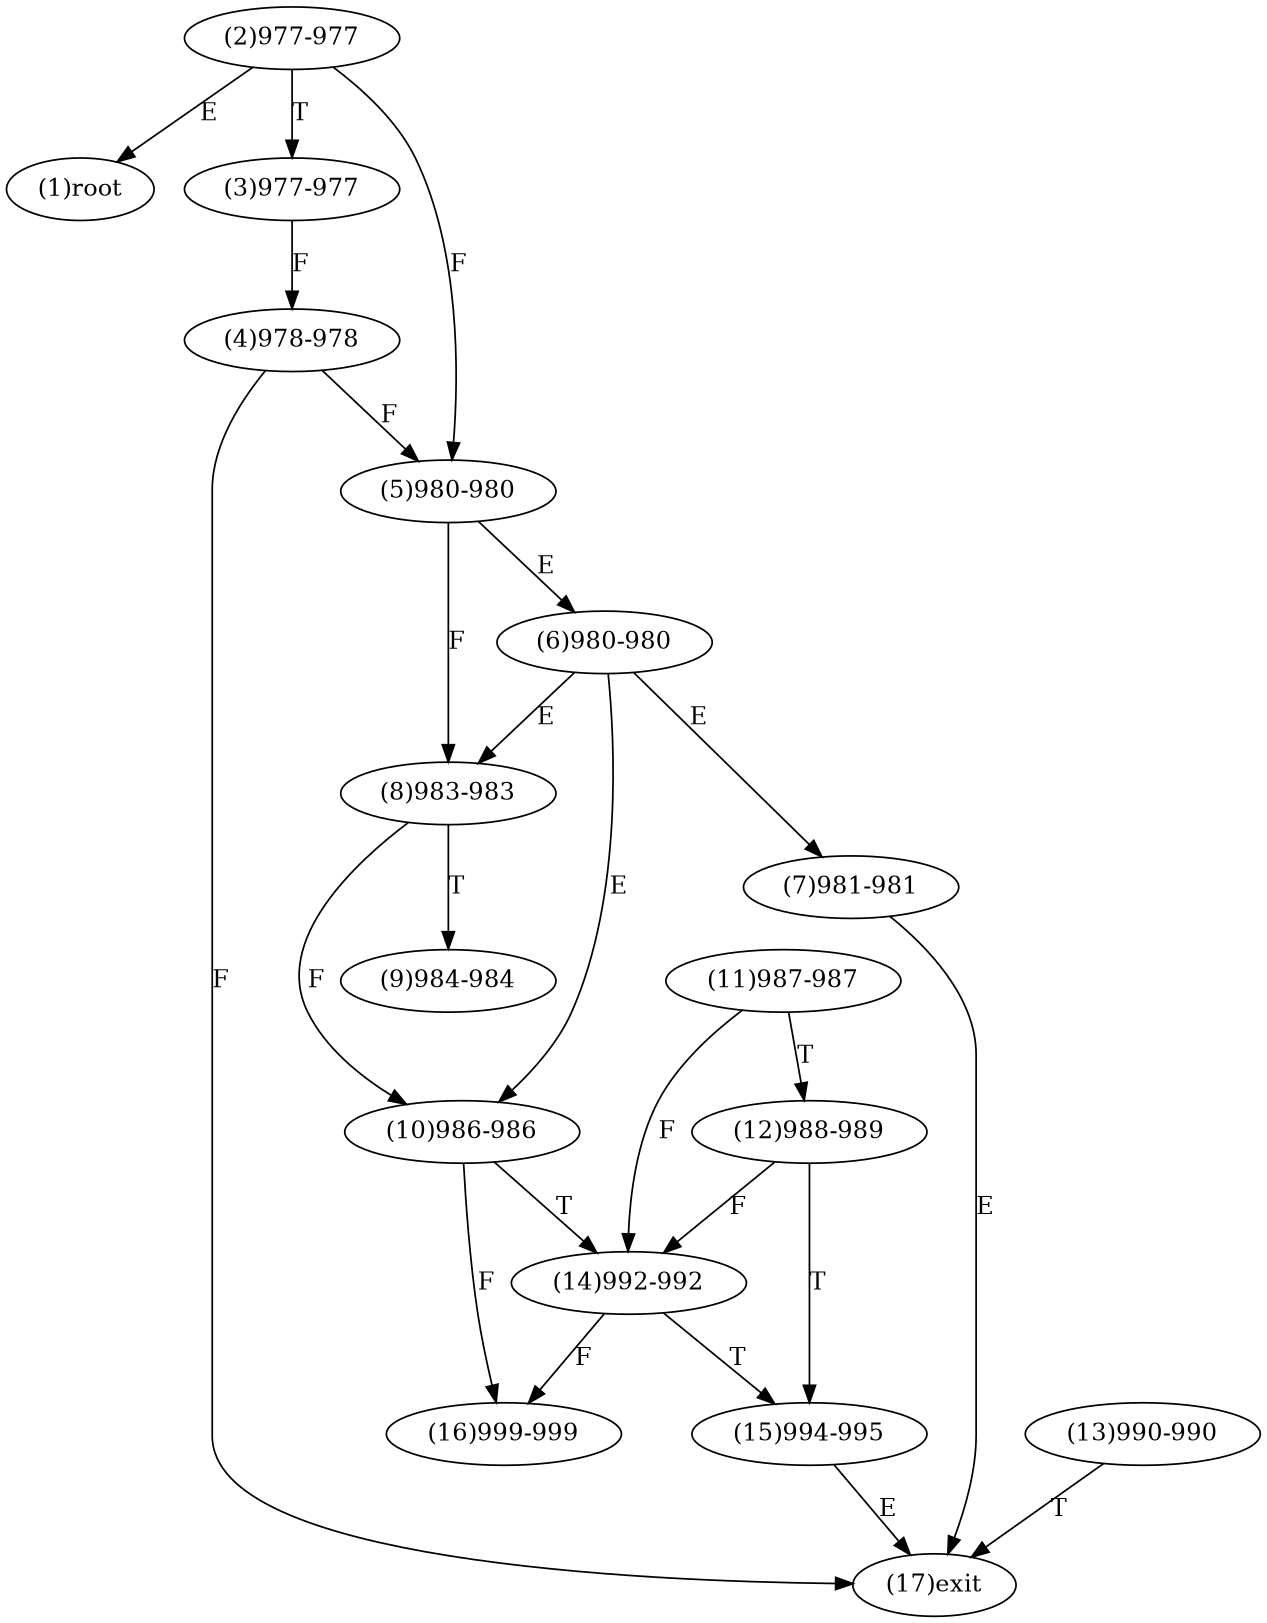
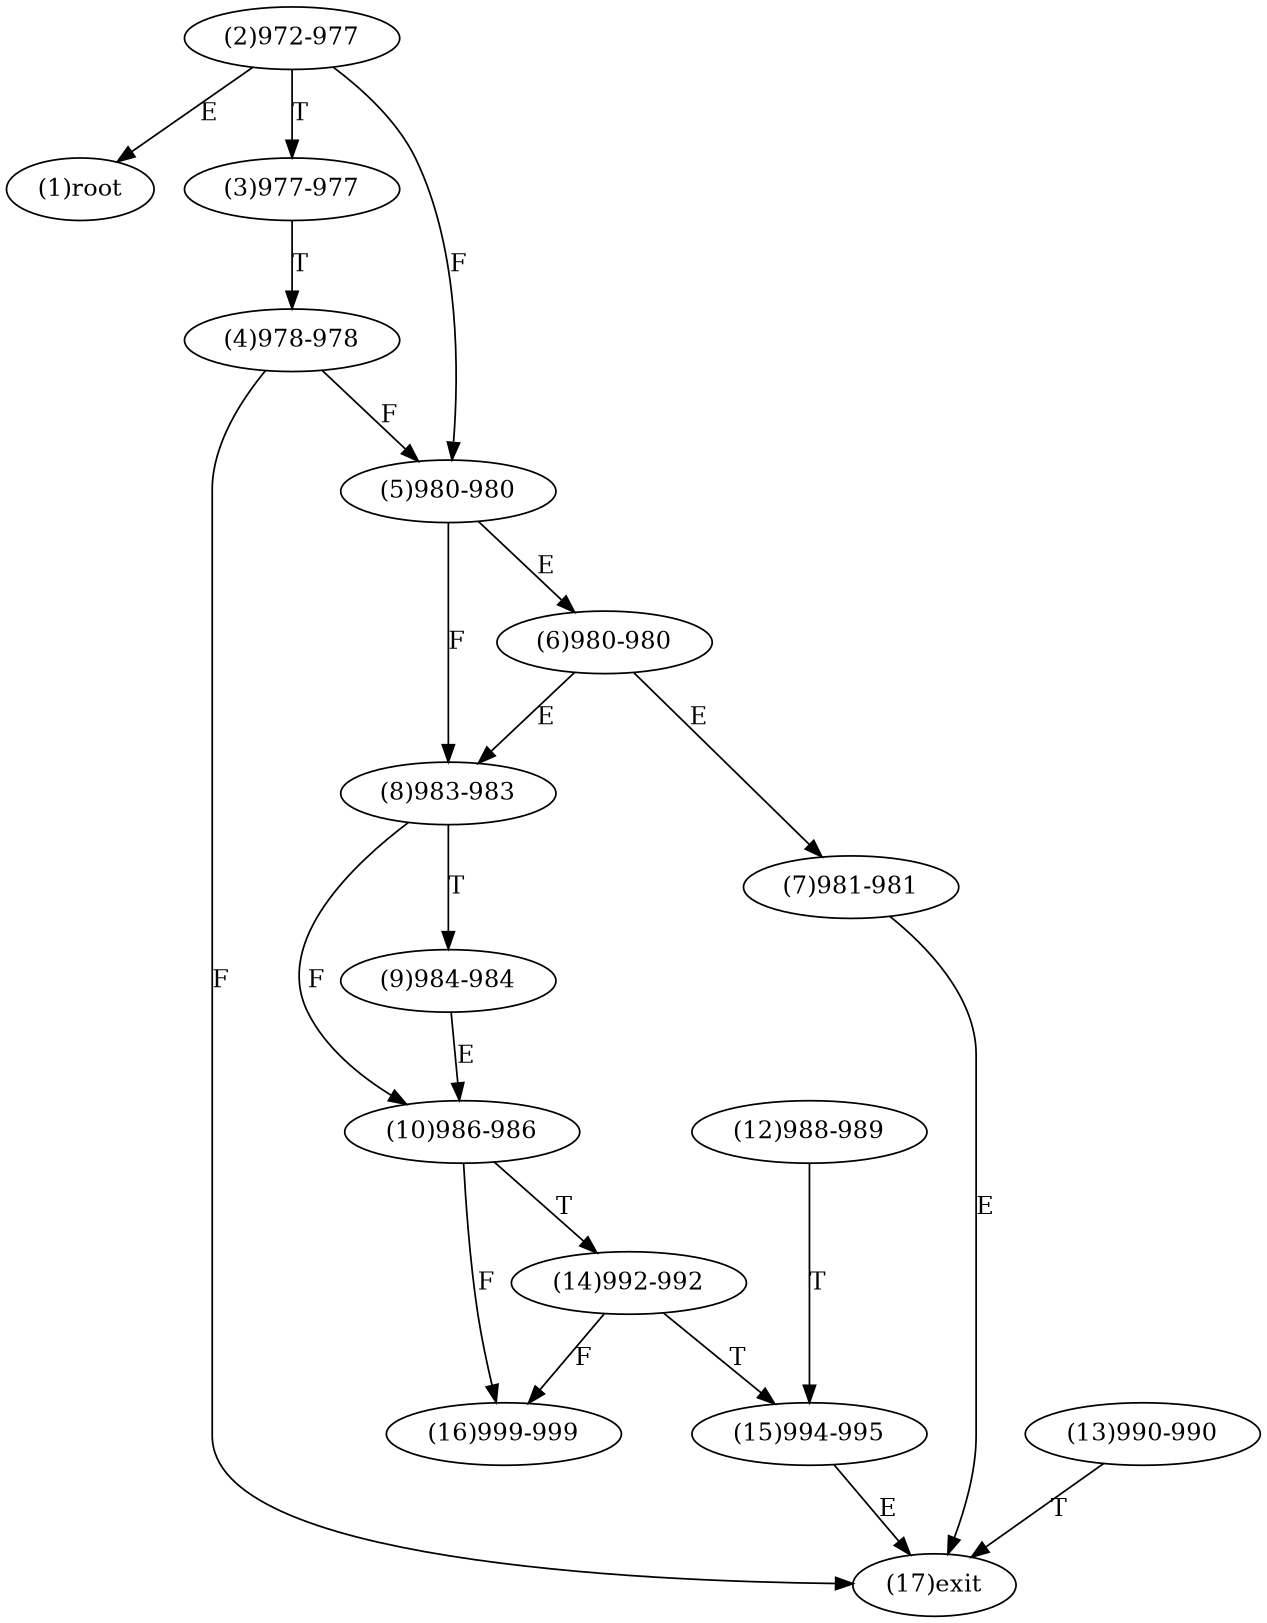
(292, 38) -> (292, 38)
(301, 265) -> (301, 265)
(604, 894) -> (454, 1048)
(783, 981) -> none
(726, 1202) -> none
